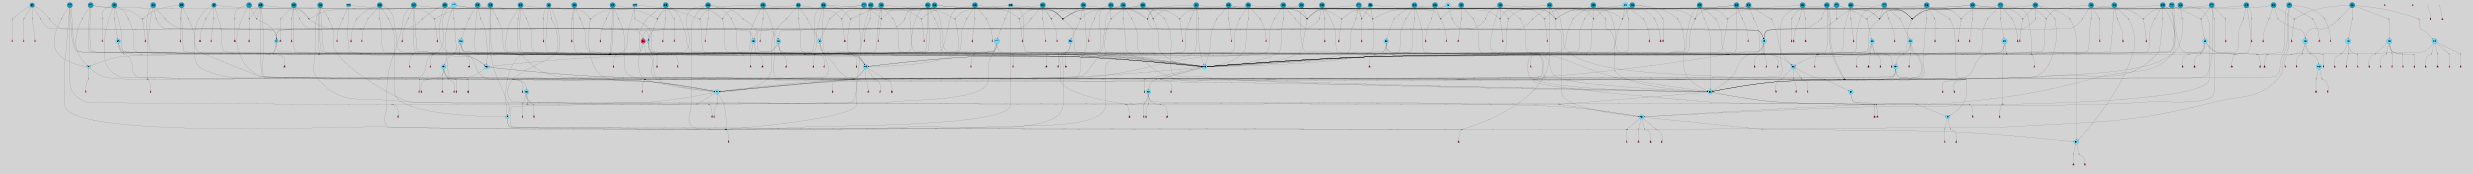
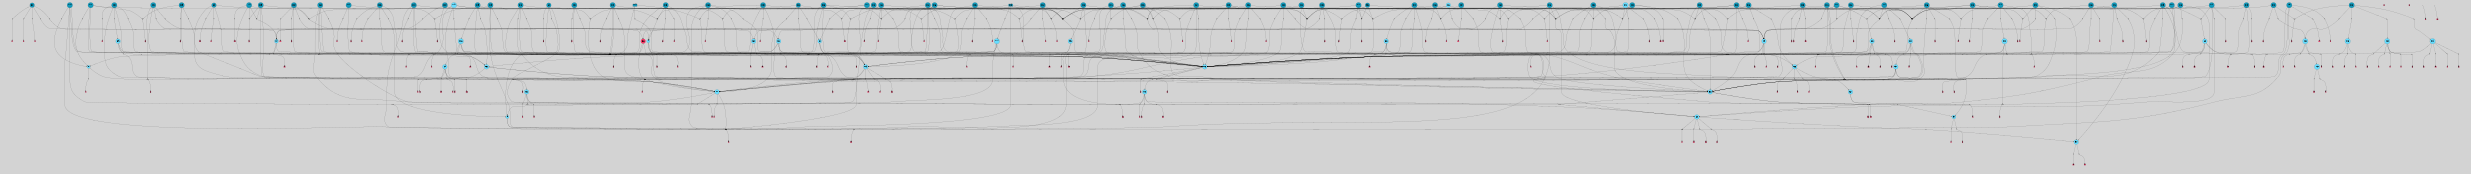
(349, 5) -> (349, 5)
